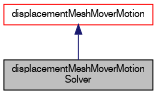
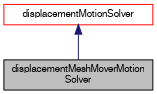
(78, 15) -> (78, 15)
